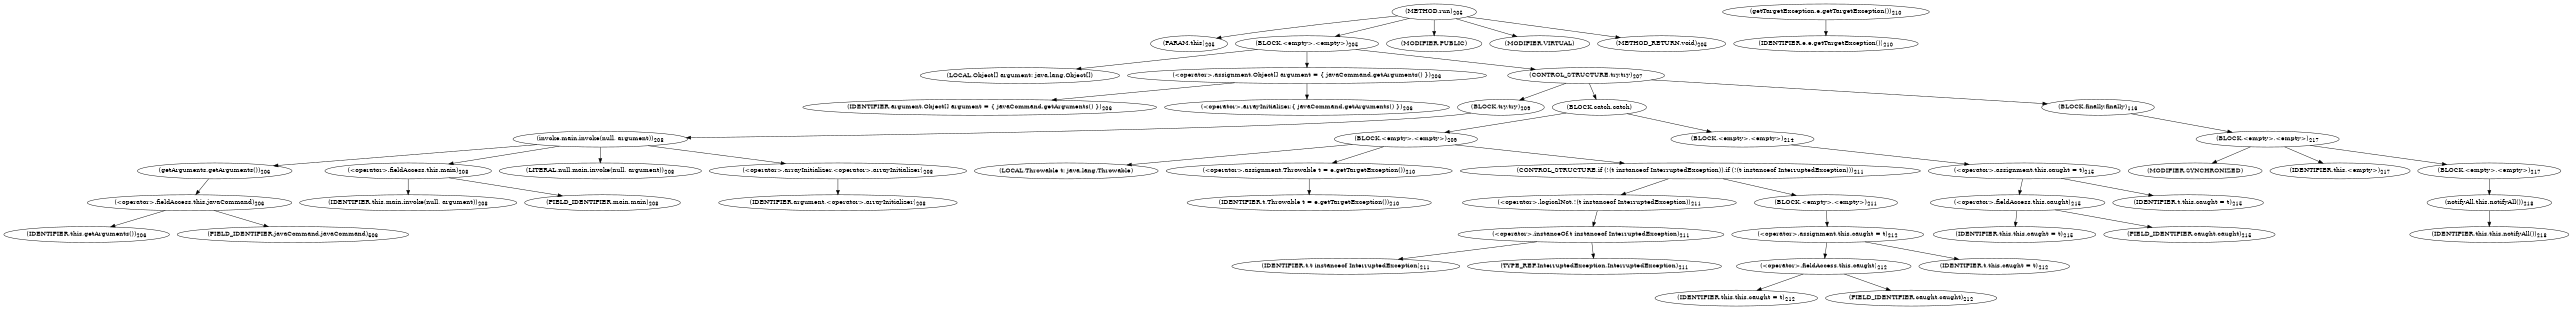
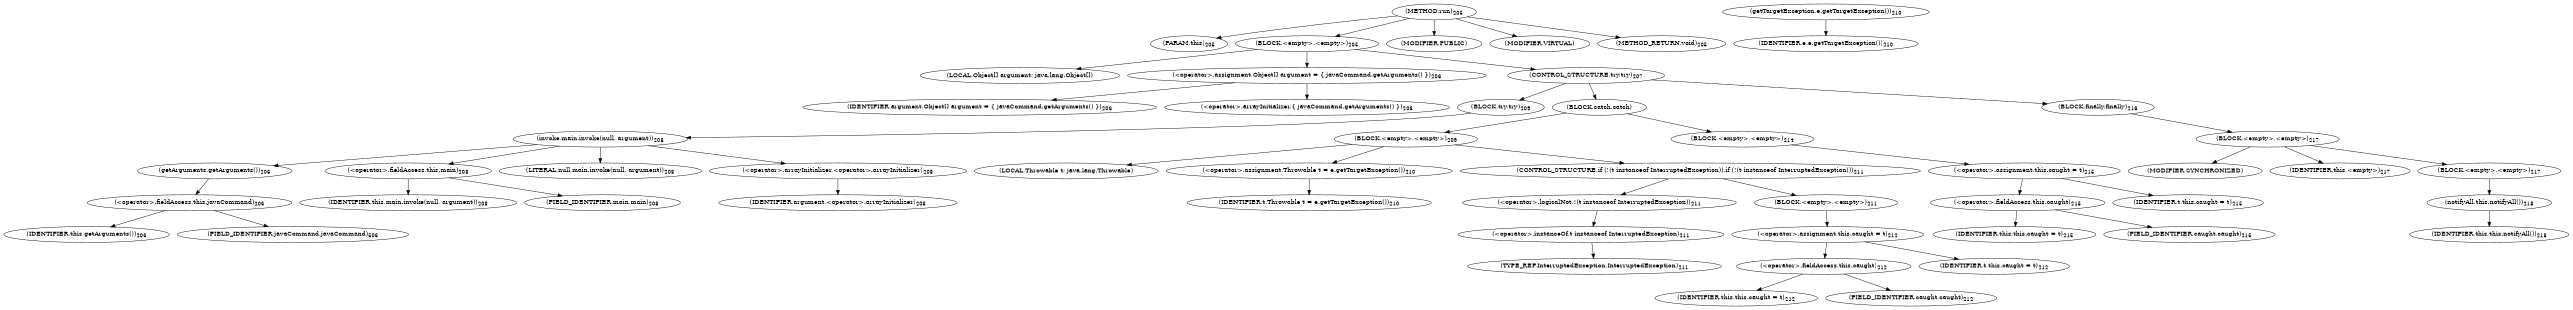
(2133, 107) -> (2133, 107)
(1346, 266) -> none
